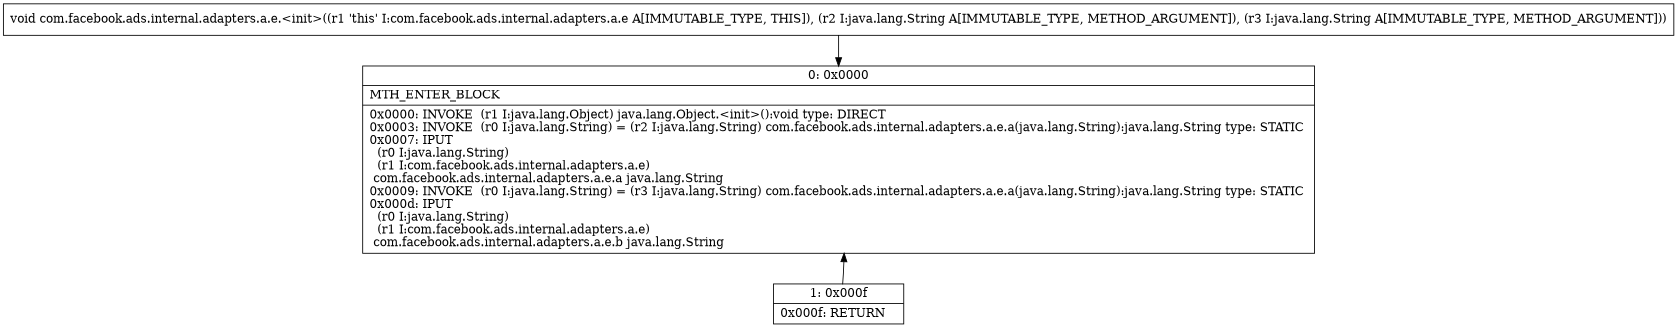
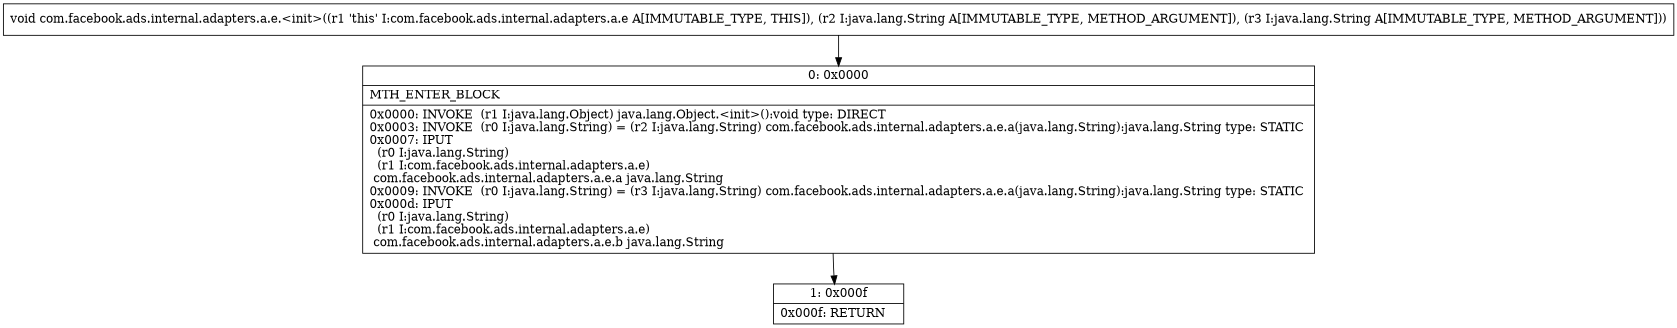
(843, 273) -> (833, 264)
